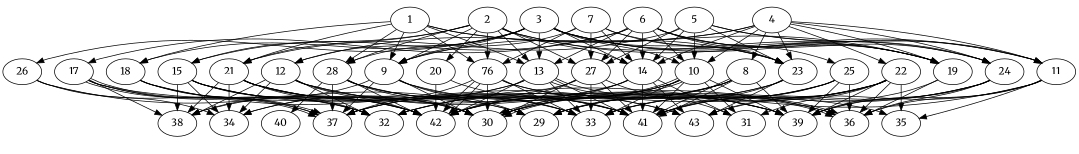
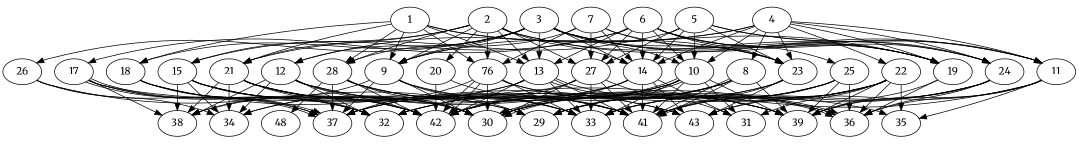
(281, 123) -> (281, 123)
